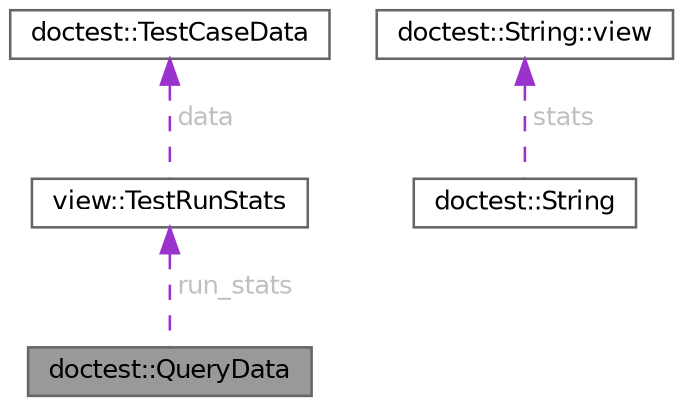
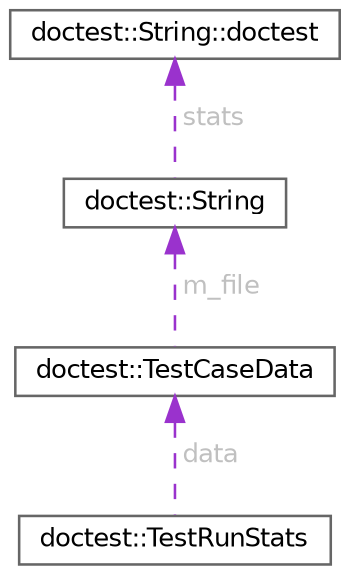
(525, 34) -> (175, 34)
(170, 203) -> (175, 540)
none -> (175, 300)
(170, 372) -> none
